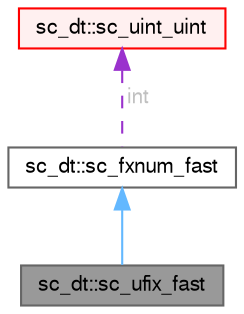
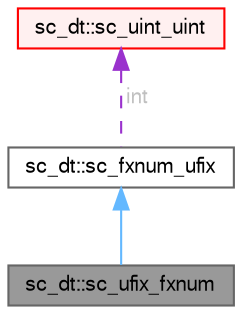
(122, 168) -> (121, 168)
(122, 285) -> (121, 285)
